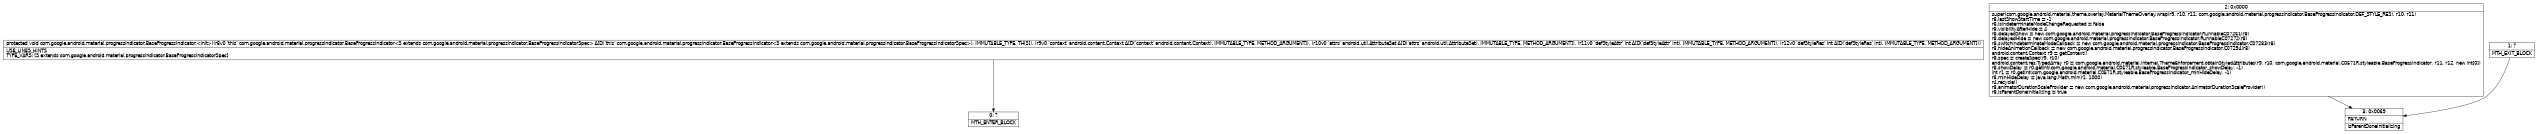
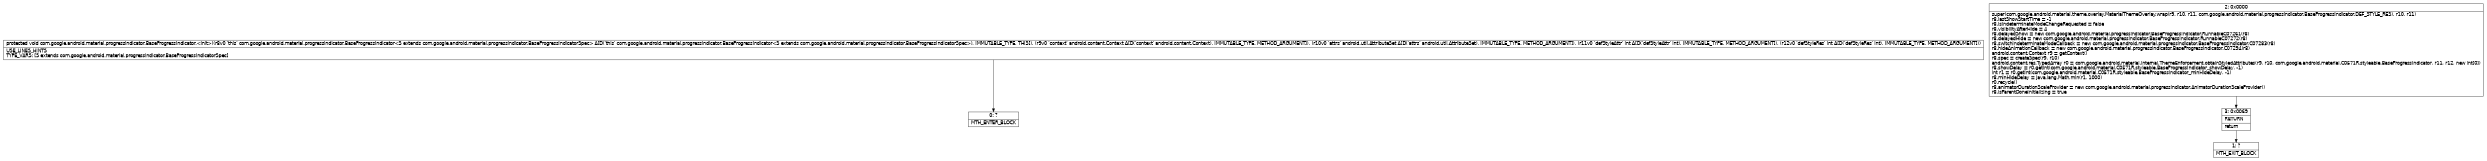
(2004, 83) -> (2004, 83)
(2470, 104) -> (2236, 135)
(2374, 127) -> (2231, 127)
